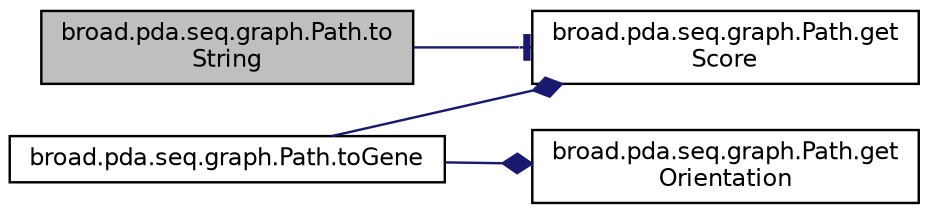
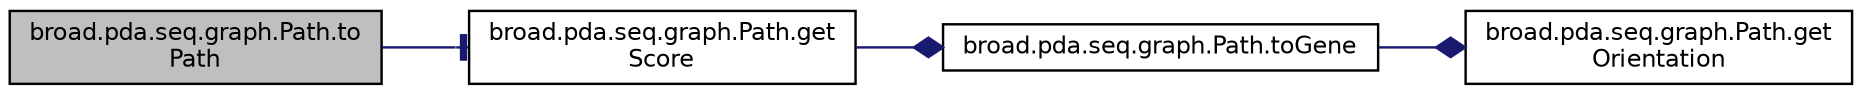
(227, 47) -> (196, 47)
(432, 113) -> (885, 47)
